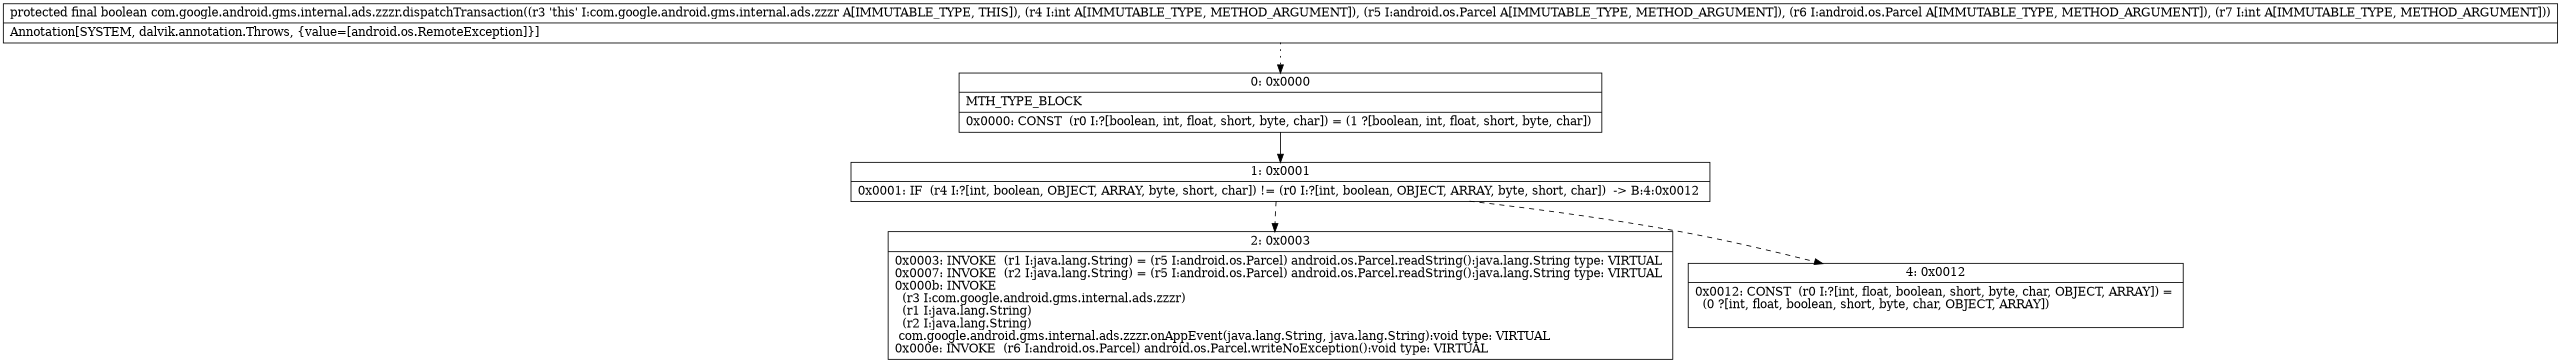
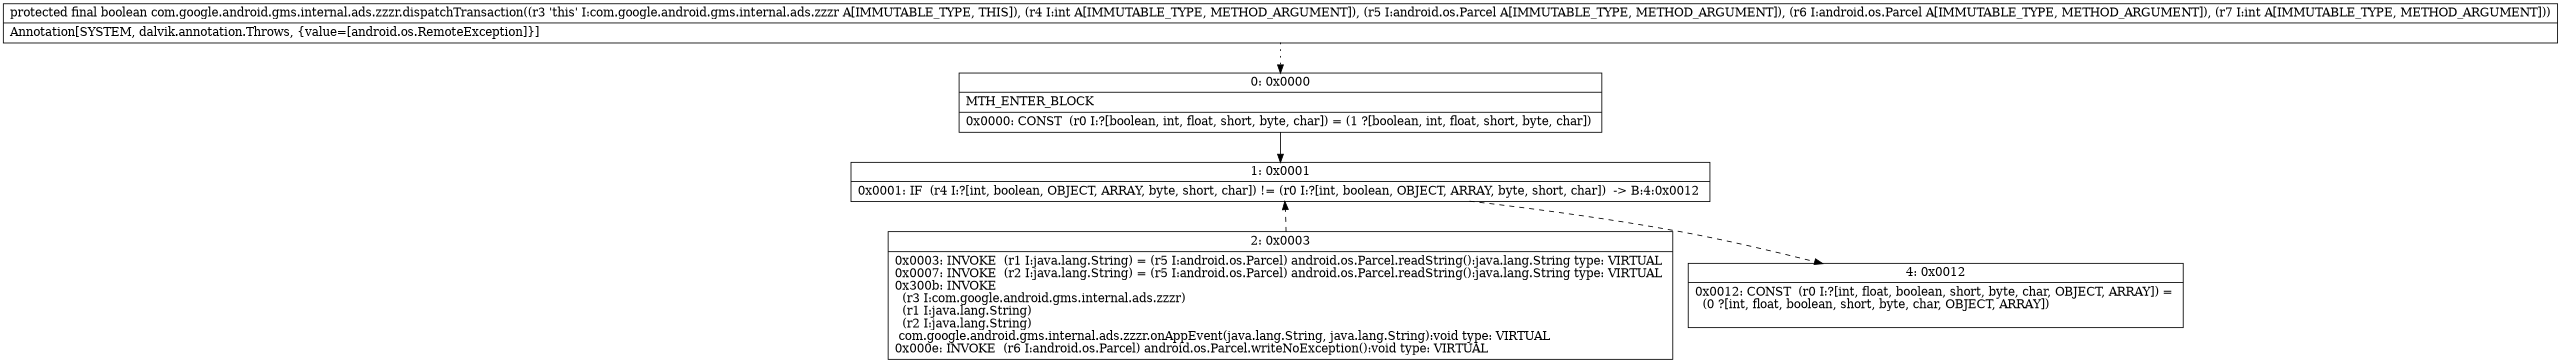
(1024, 102) -> (1030, 102)
(1275, 212) -> (1286, 221)
(949, 286) -> (949, 286)
